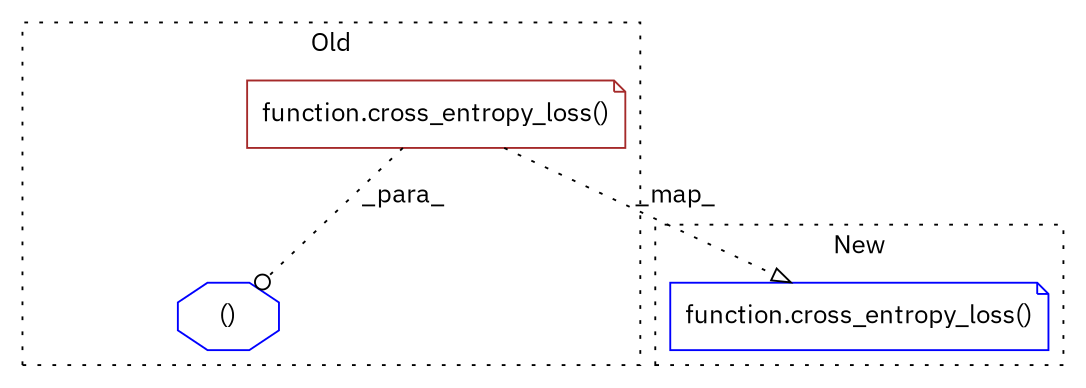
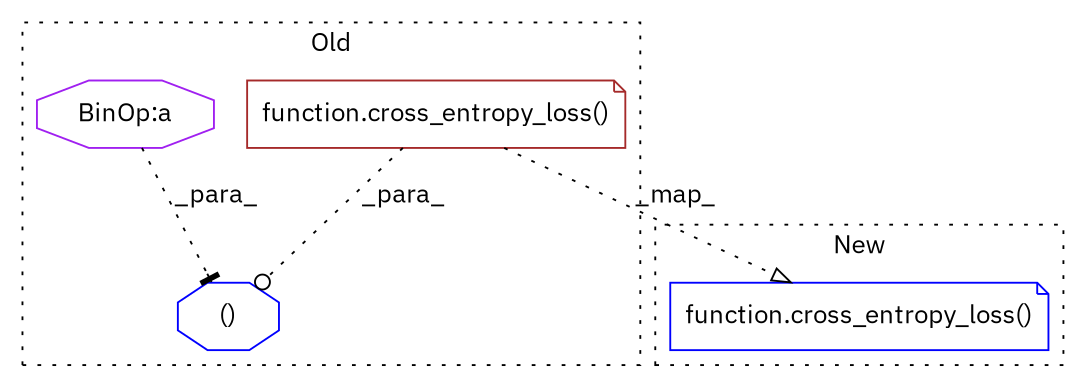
none -> (125, 114)
